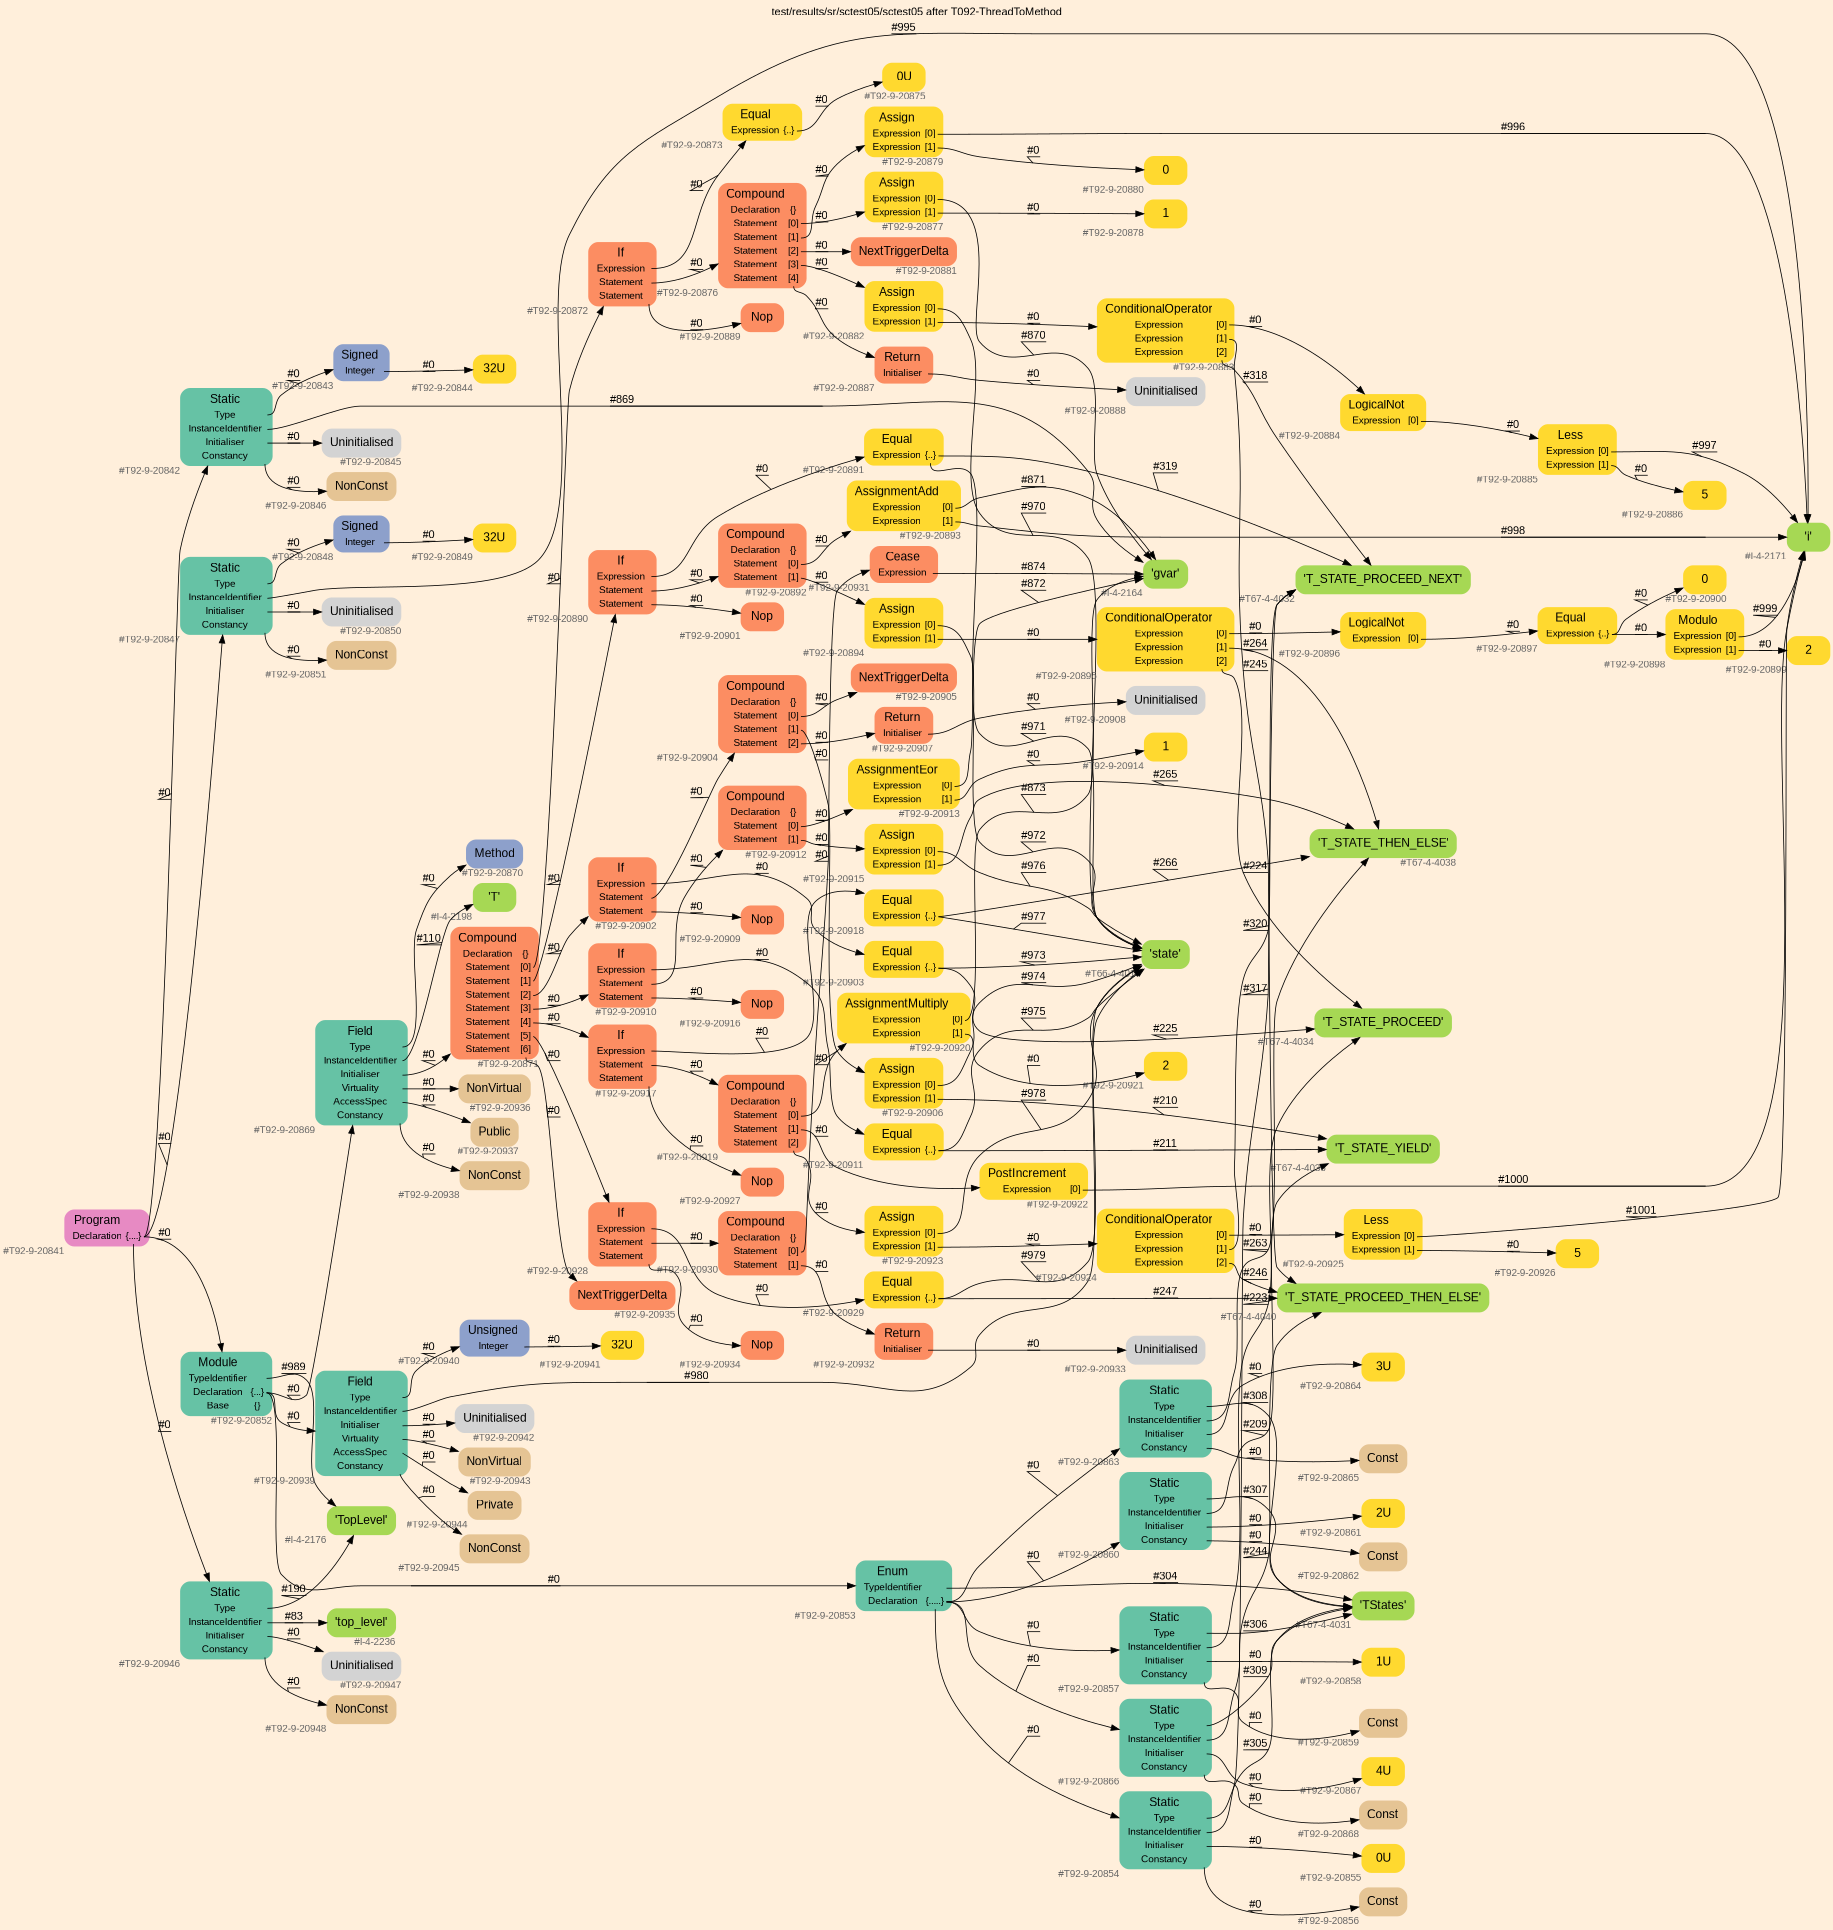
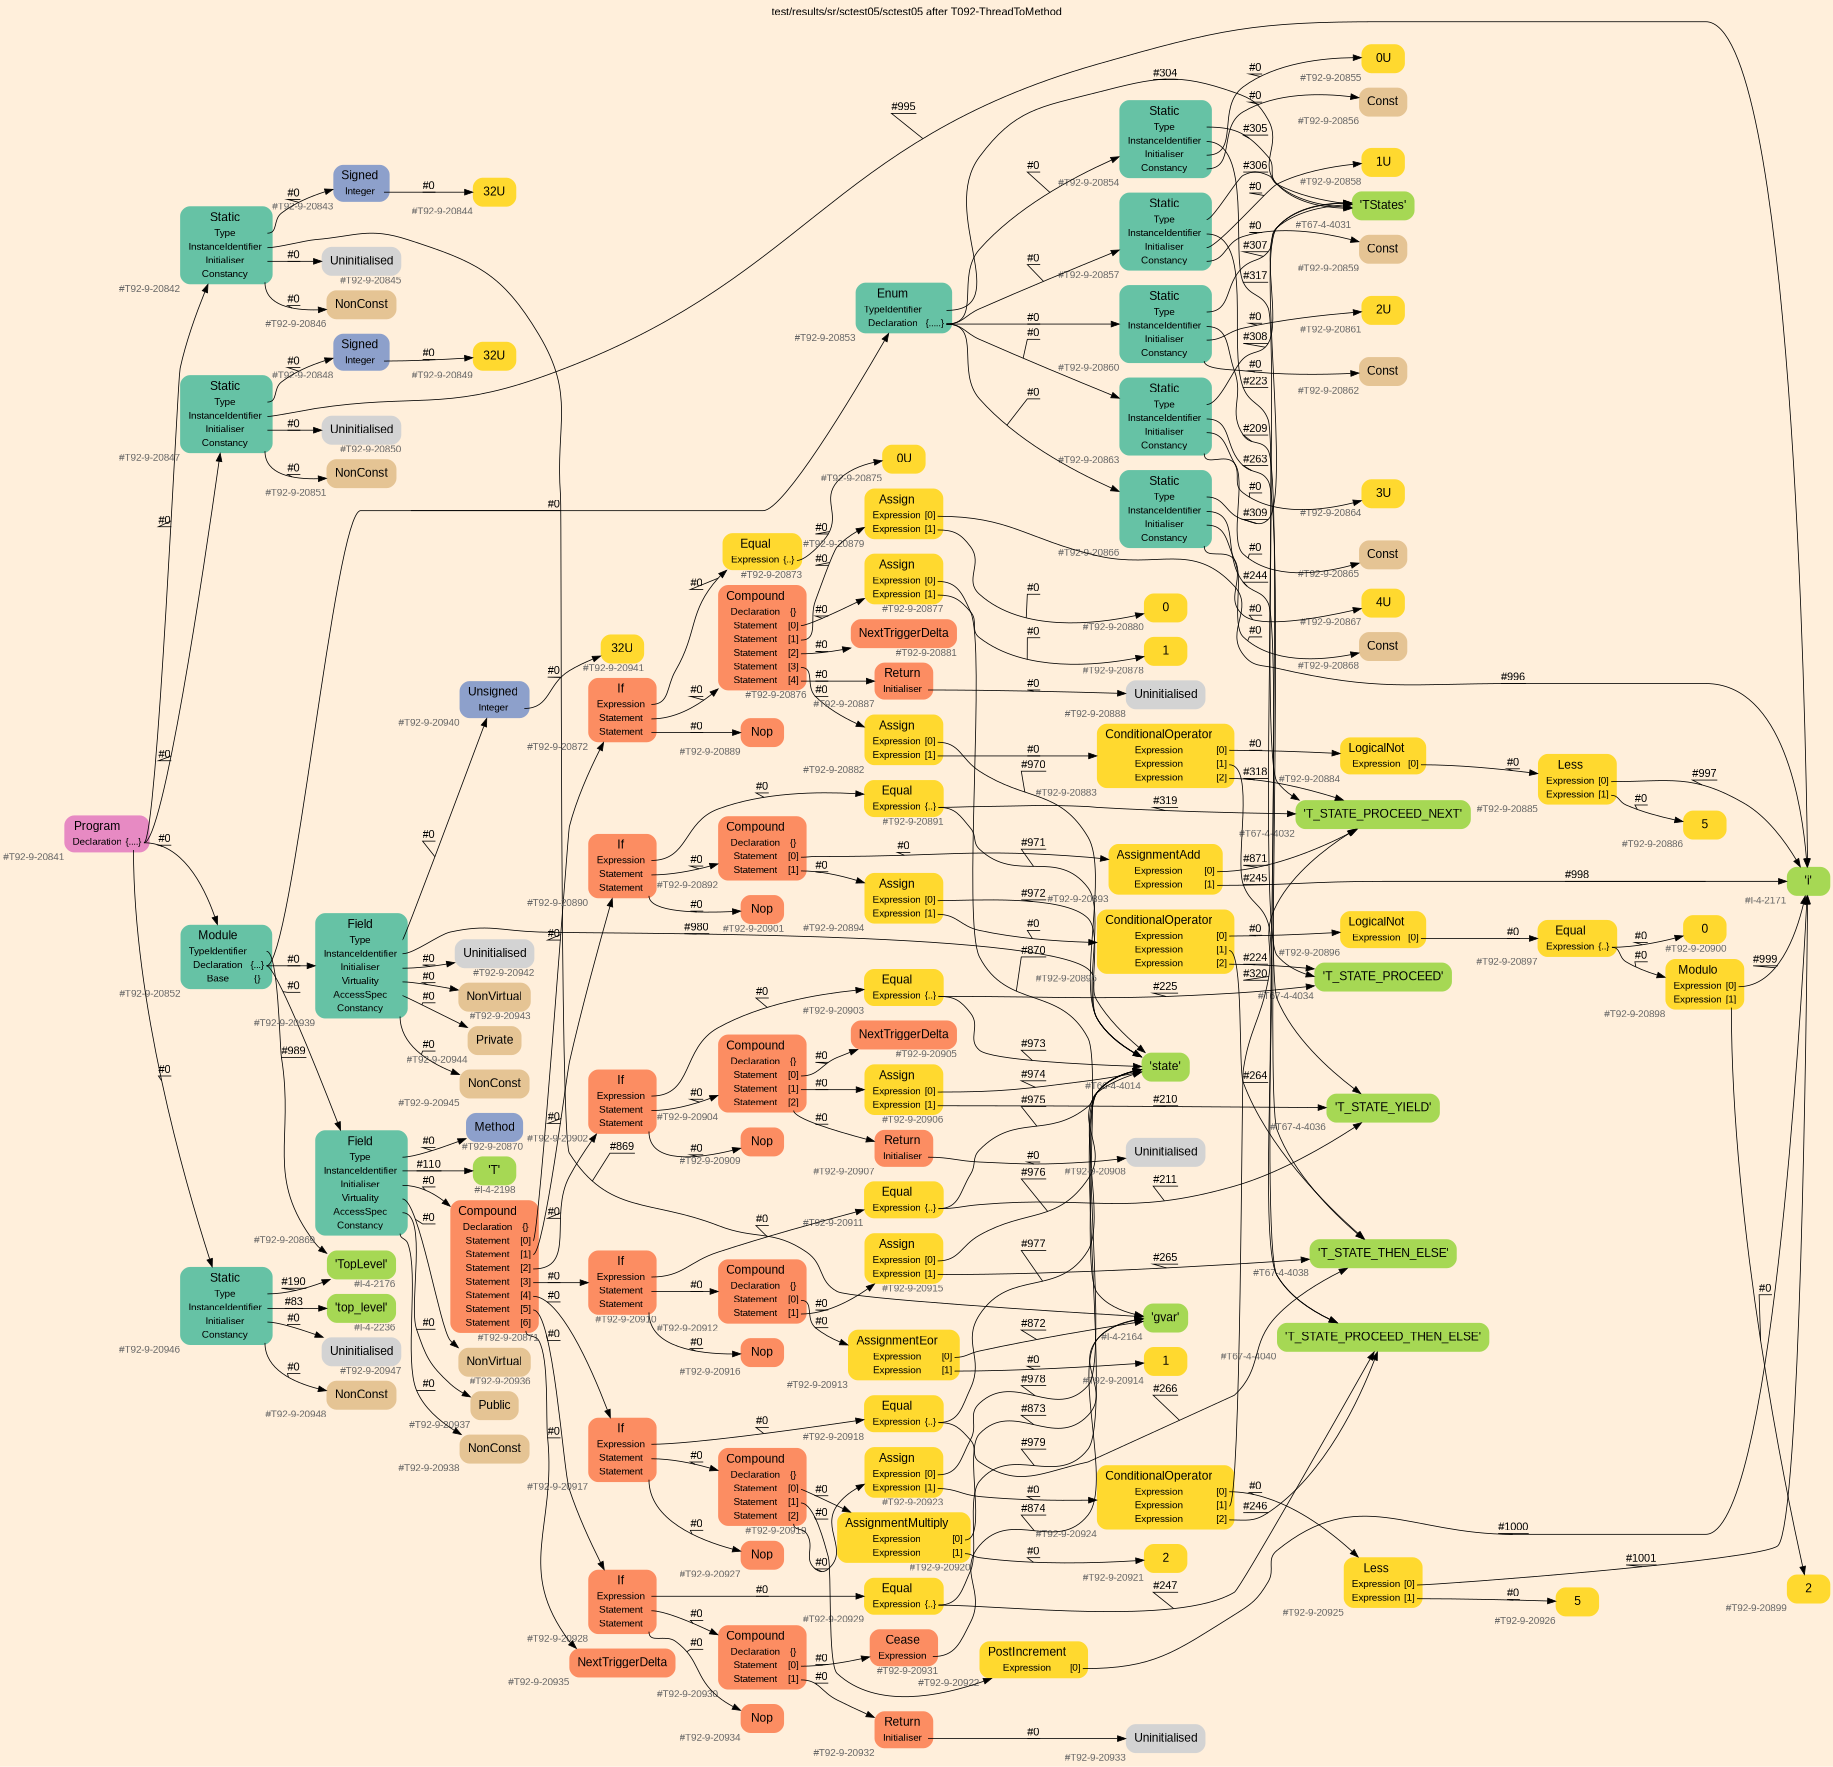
(1063, 490) -> (1286, 860)
